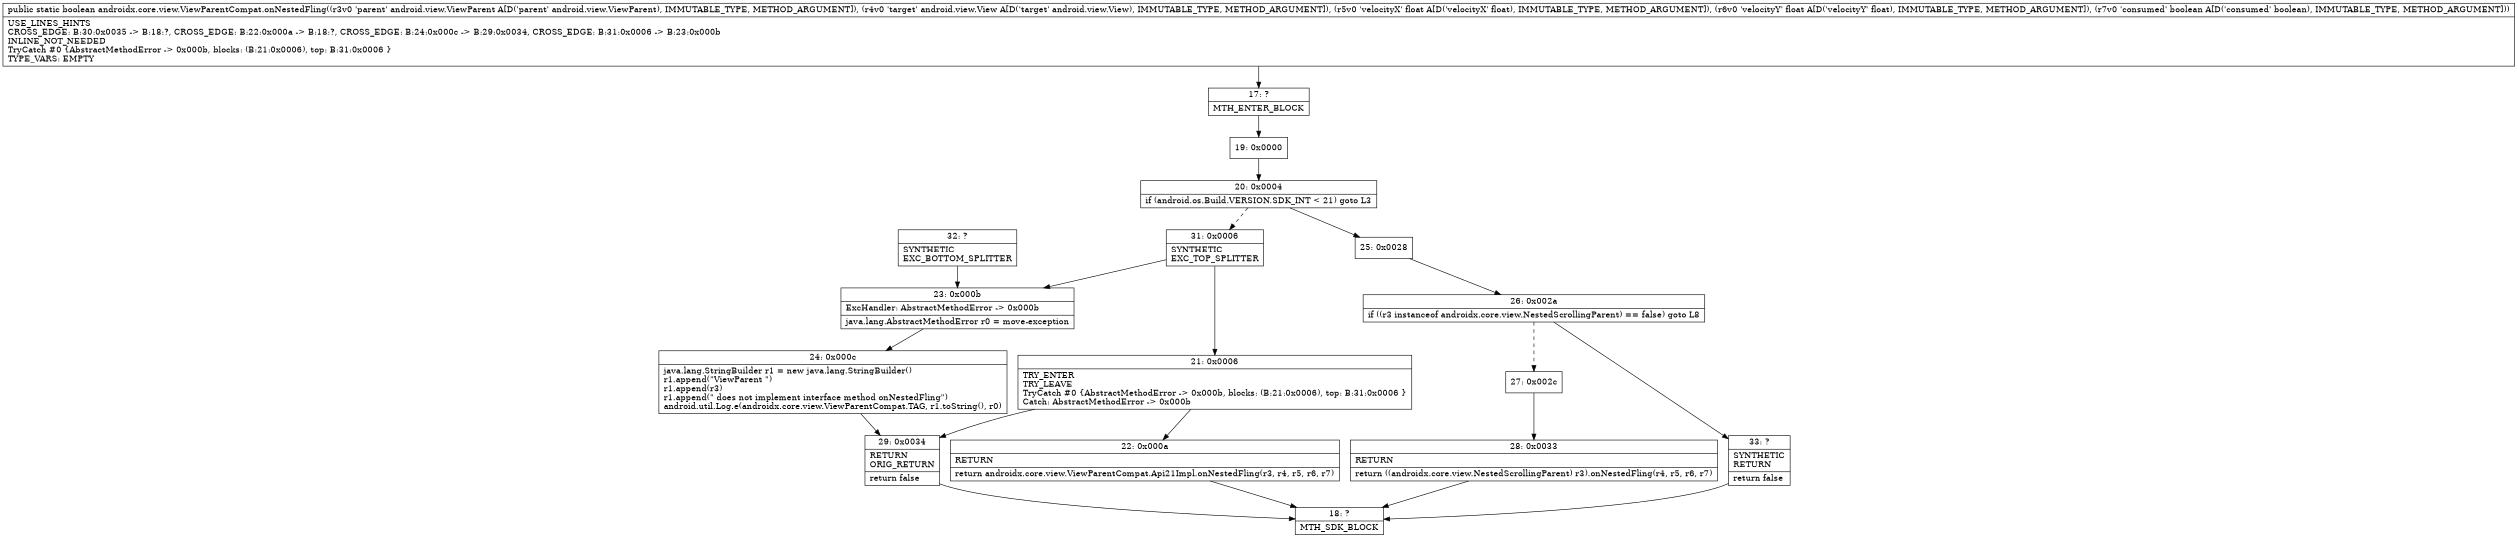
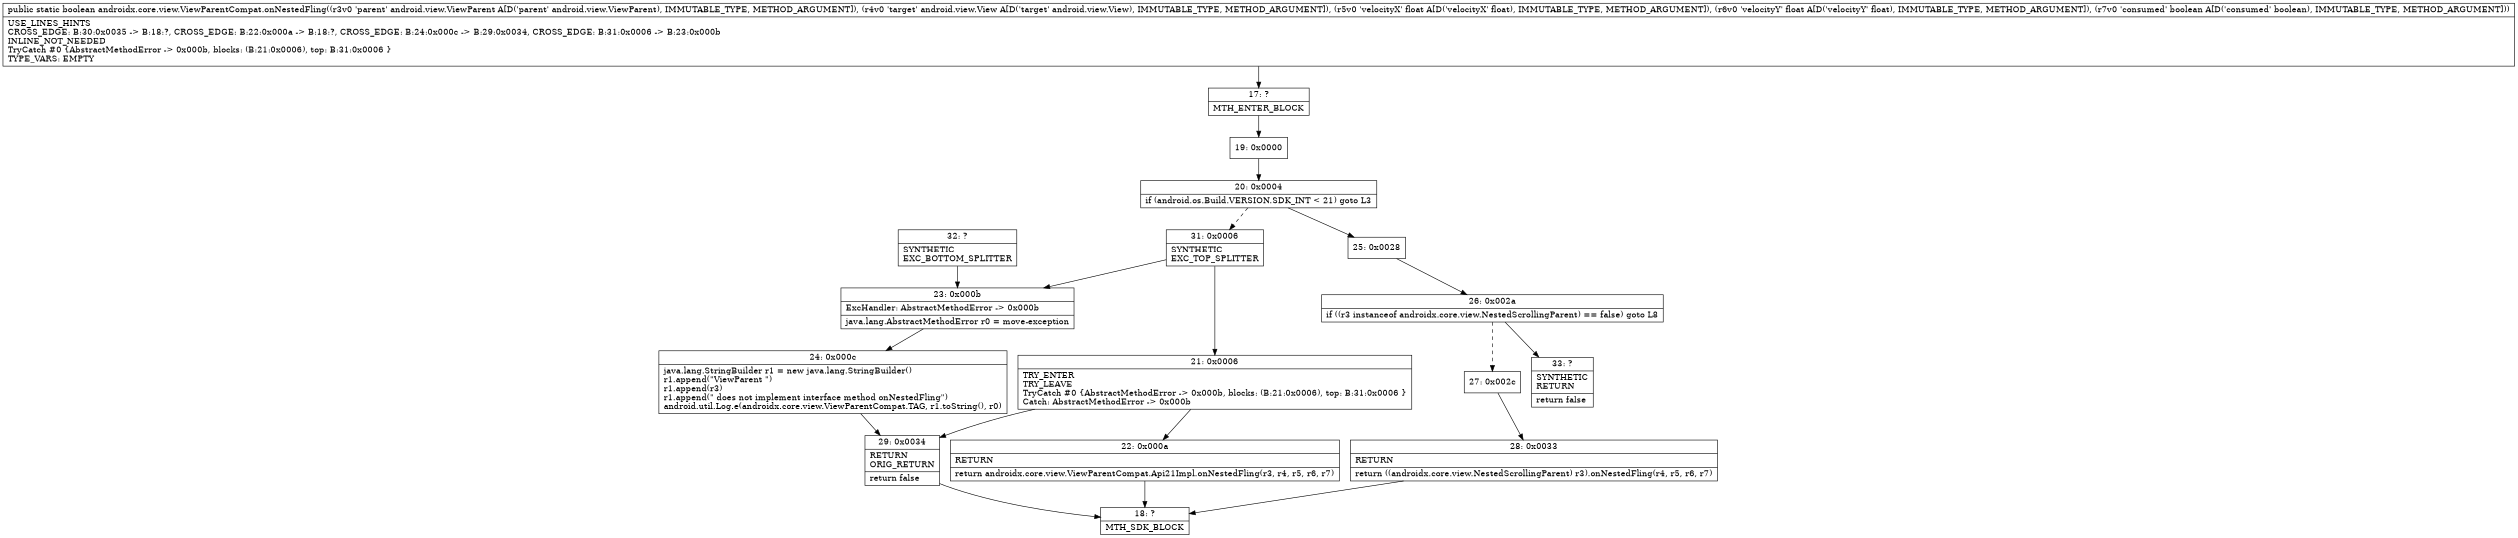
(1560, 510) -> none
